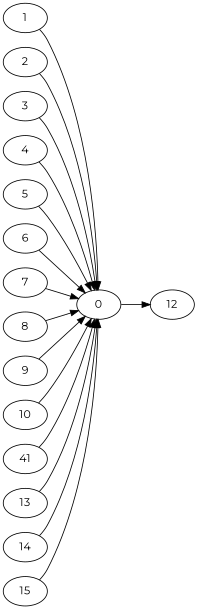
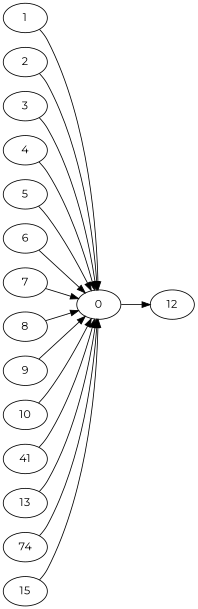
(25, 547) -> (25, 547)
